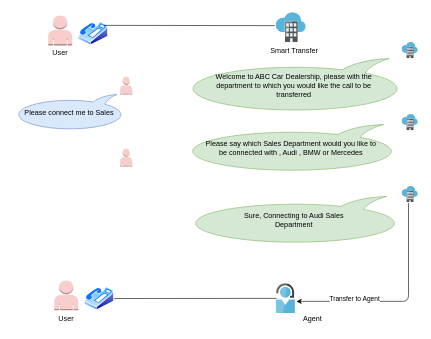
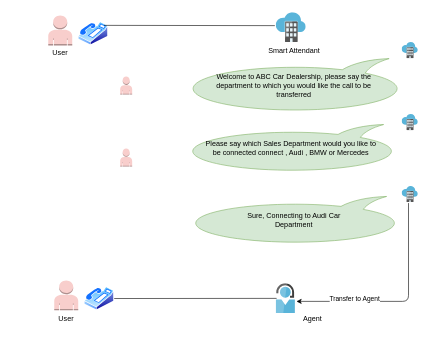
(295, 51) -> (295, 51)
(294, 86) -> (294, 86)
(69, 113) -> none
(291, 149) -> (291, 149)
(294, 221) -> (294, 221)
